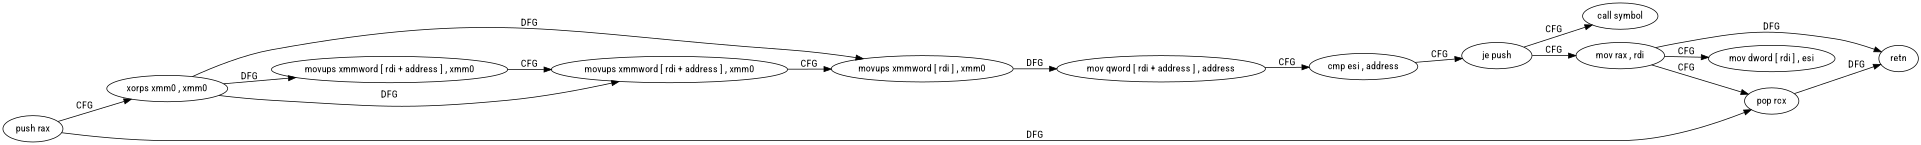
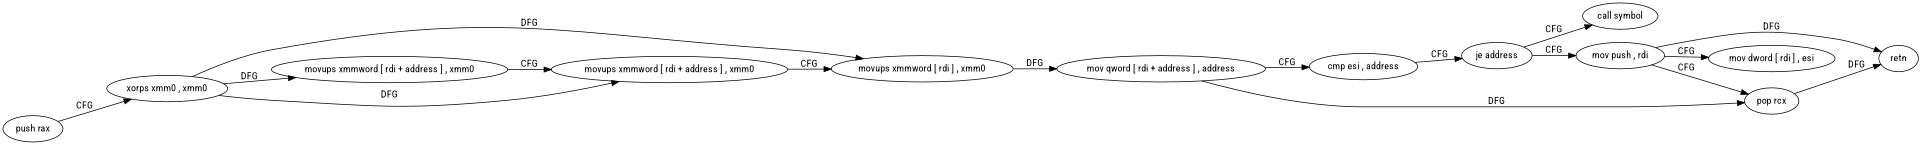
(1497, 56) -> (1497, 56)
(1620, 56) -> (1620, 56)
(905, 141) -> (1468, 107)
